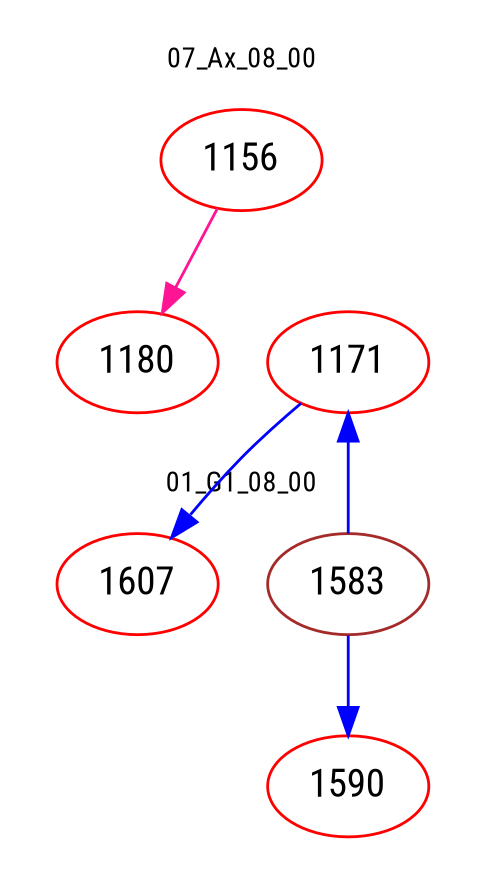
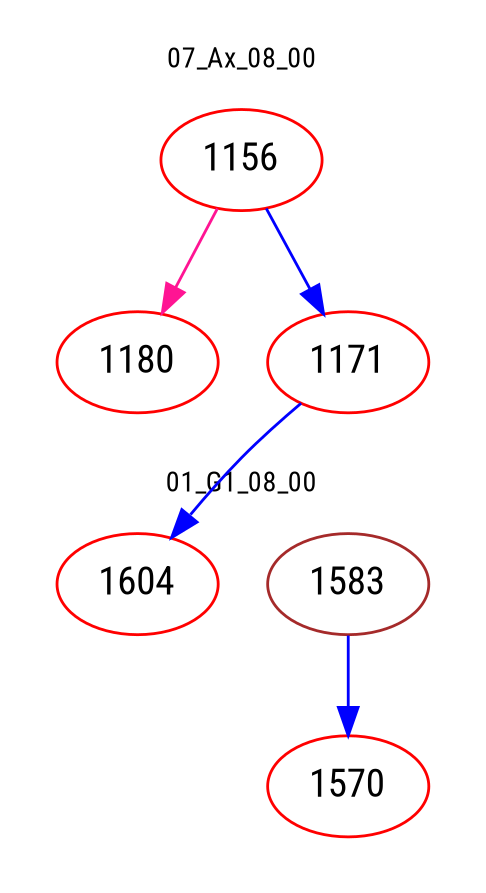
(348, 488) -> (288, 249)
(138, 584) -> (138, 584)
(348, 786) -> (348, 786)
